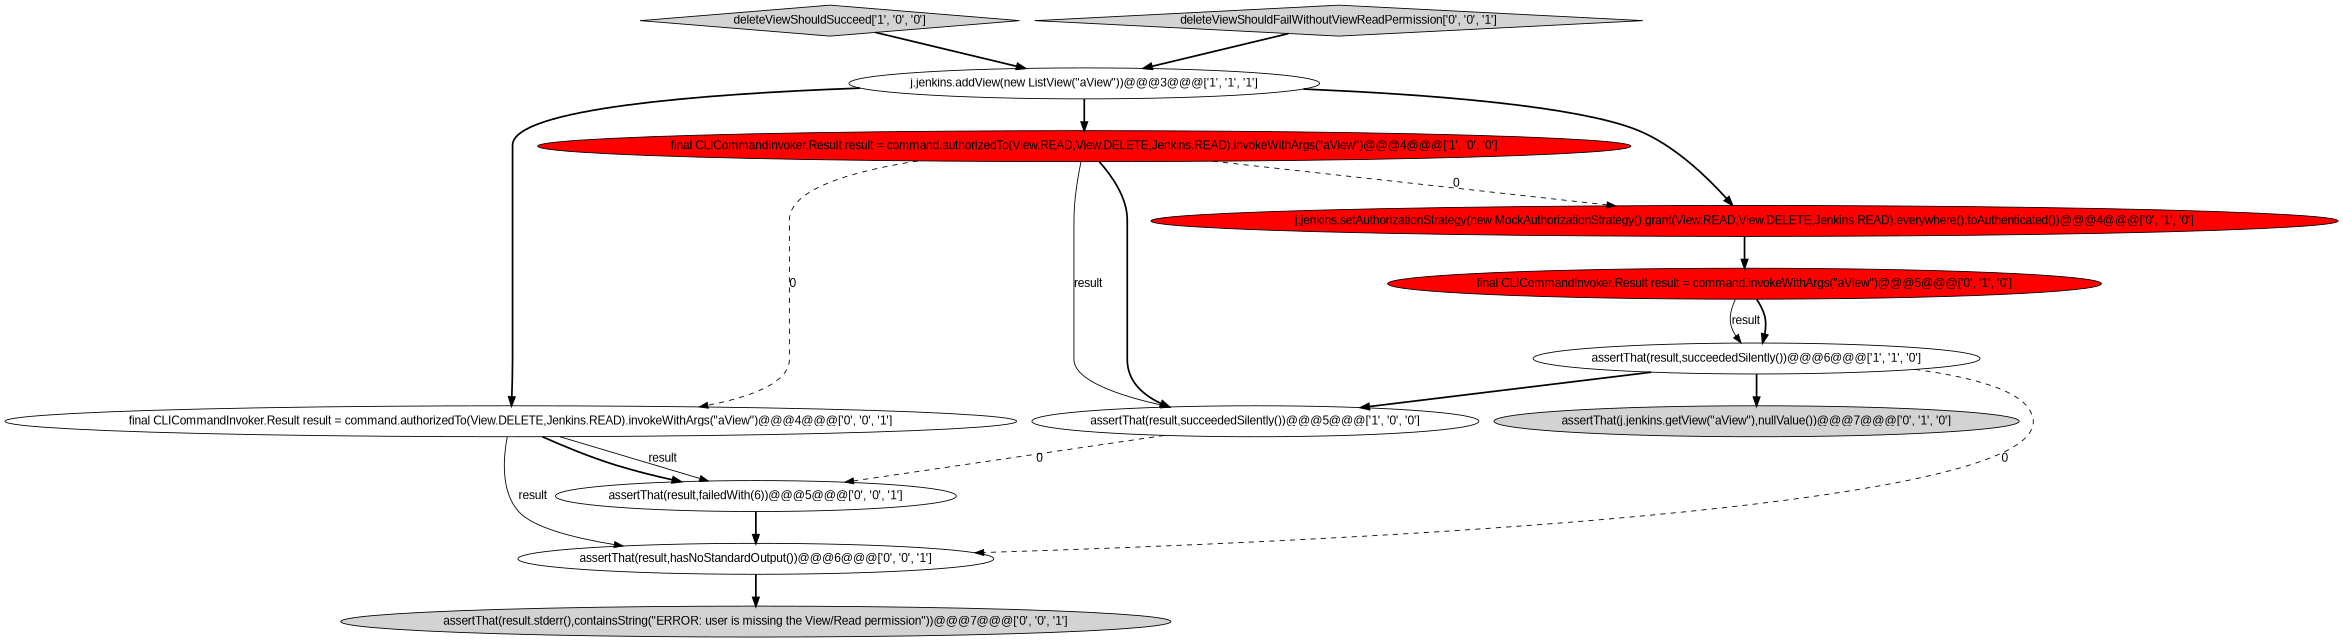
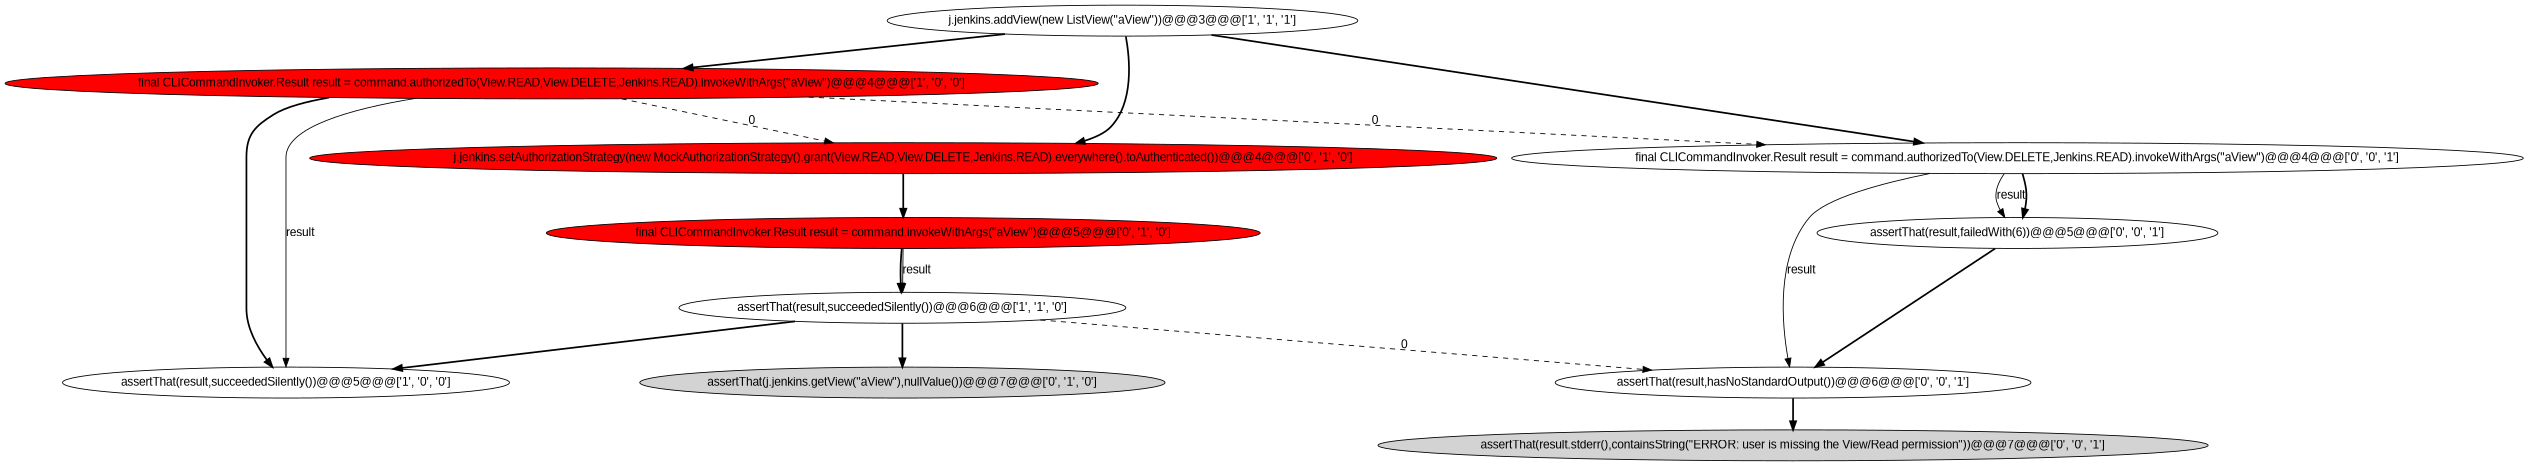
(830, 21) -> none
(1339, 21) -> none
(1009, 458) -> none
